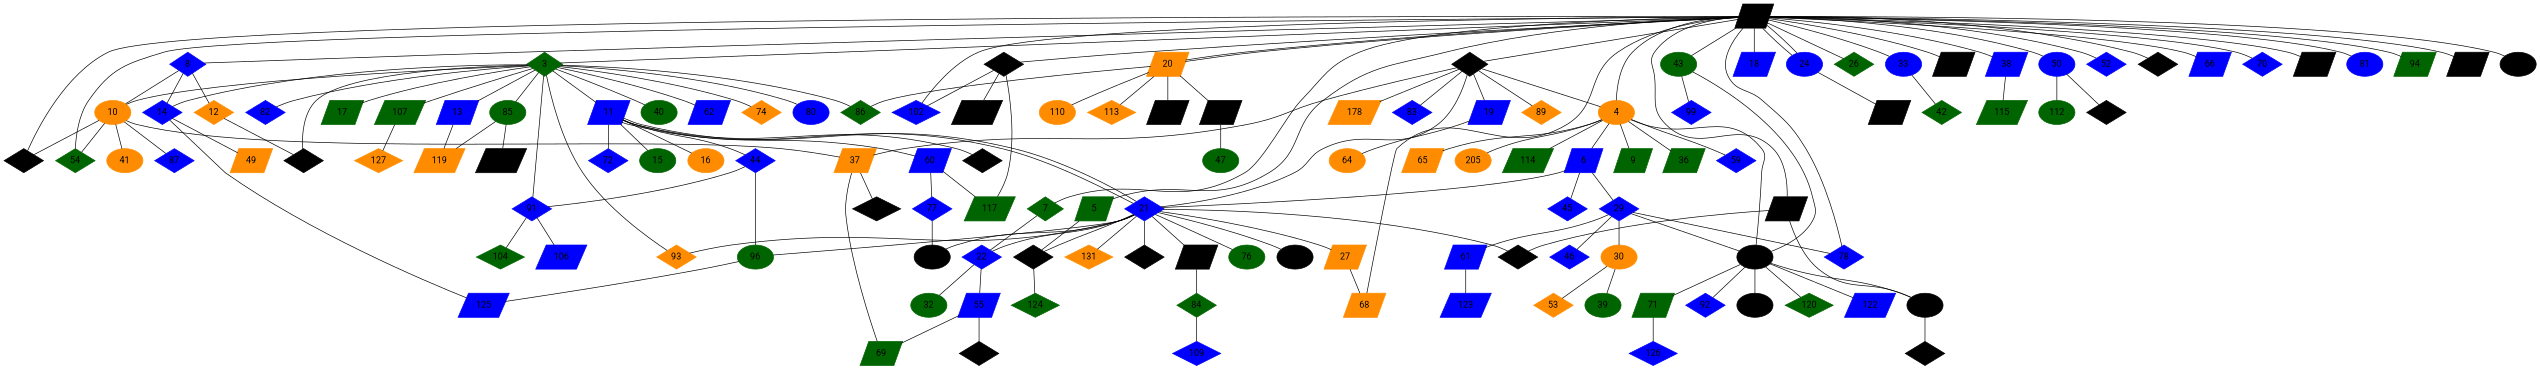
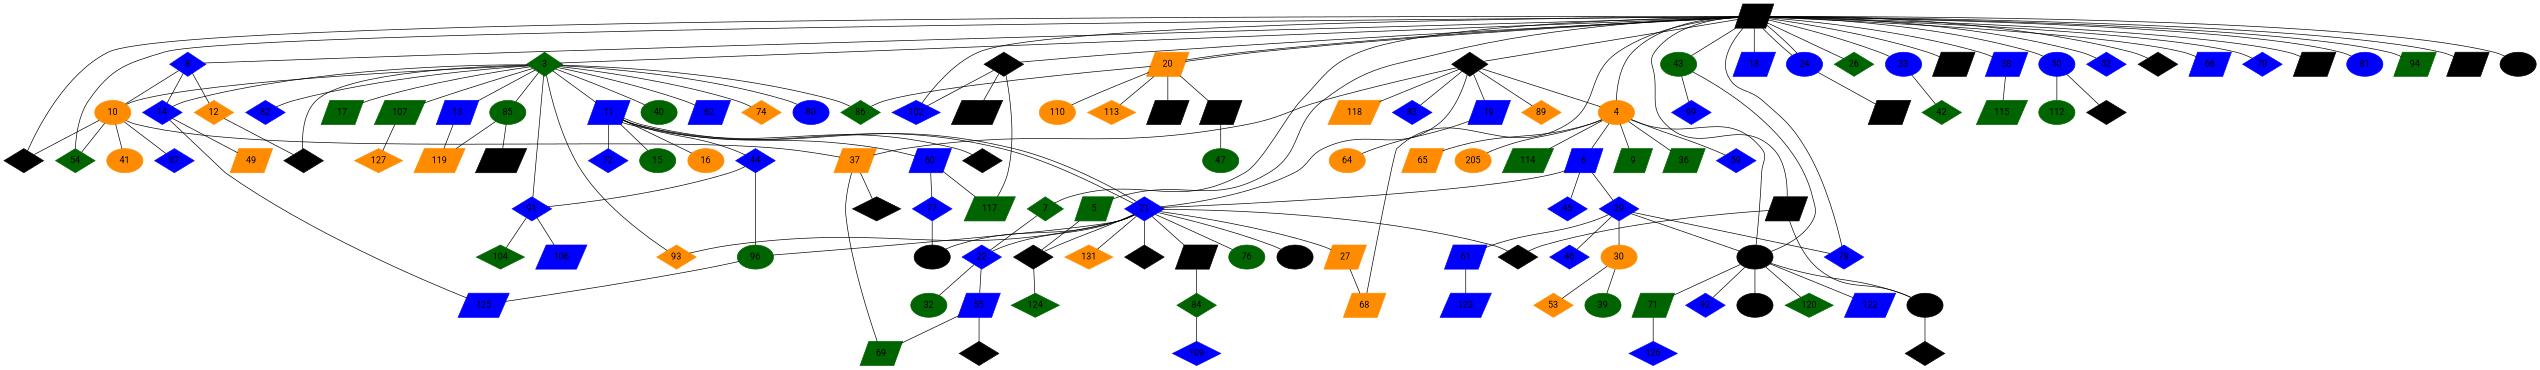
(1355, 112) -> (1355, 112)
